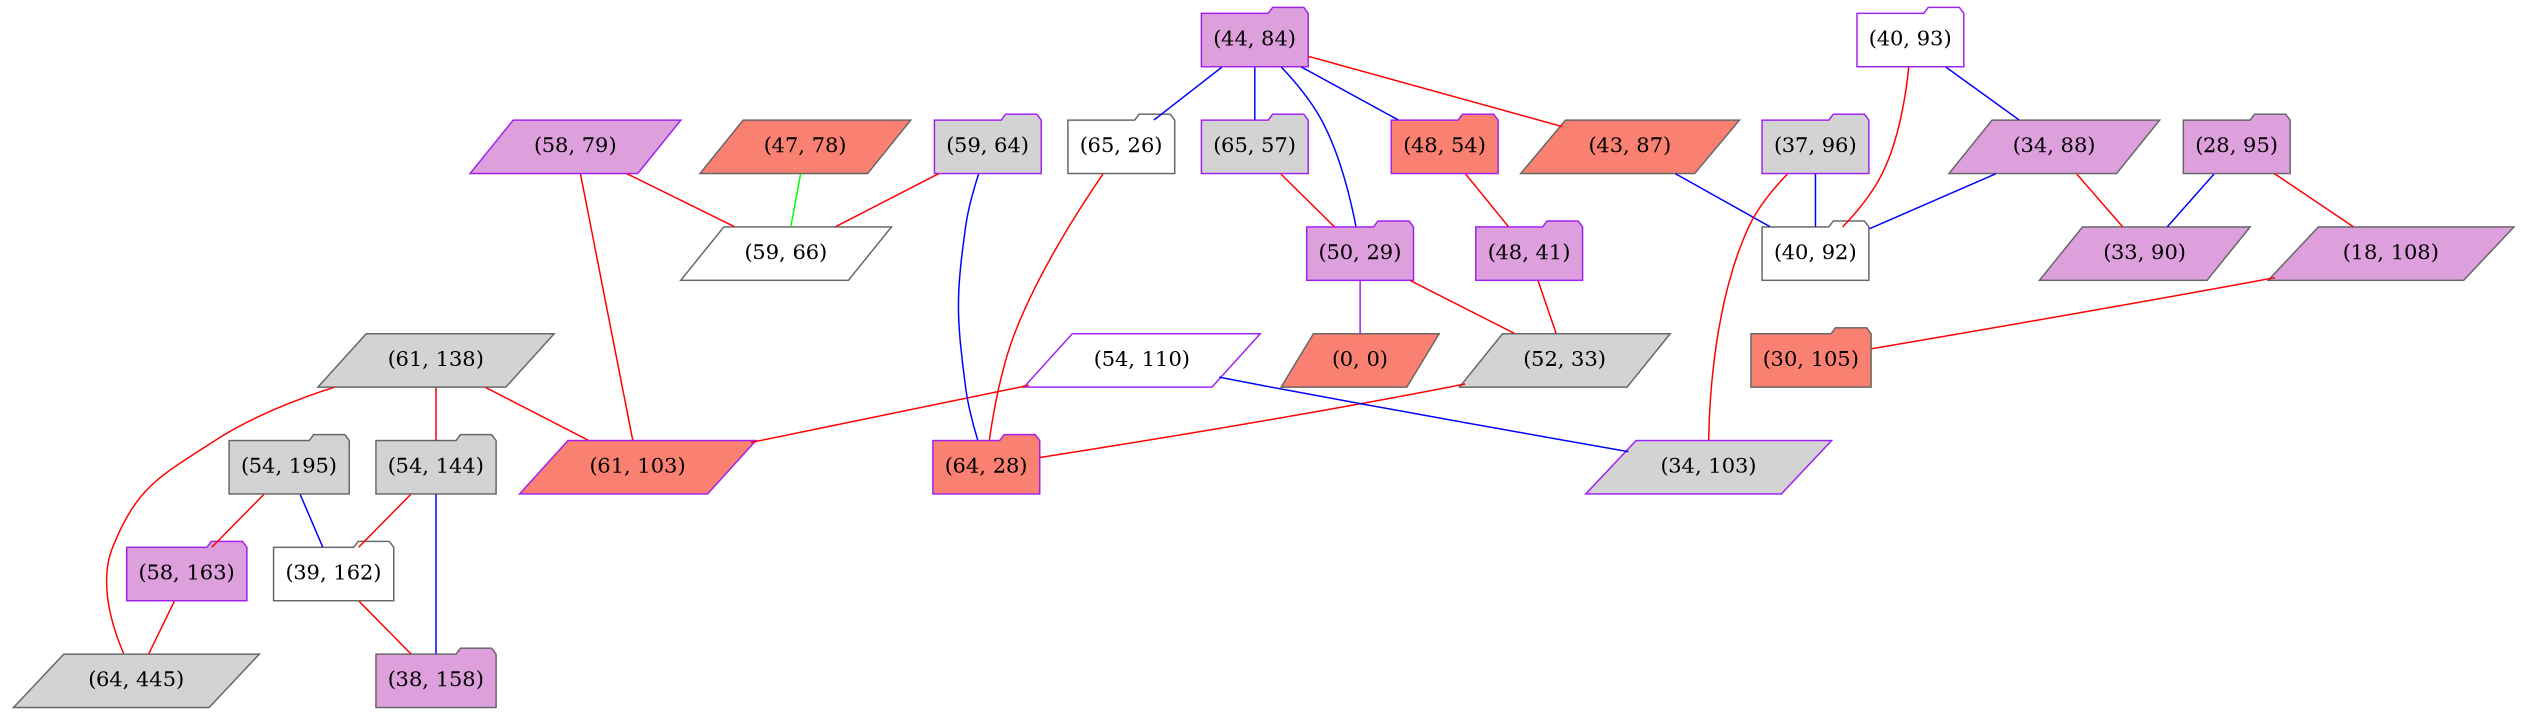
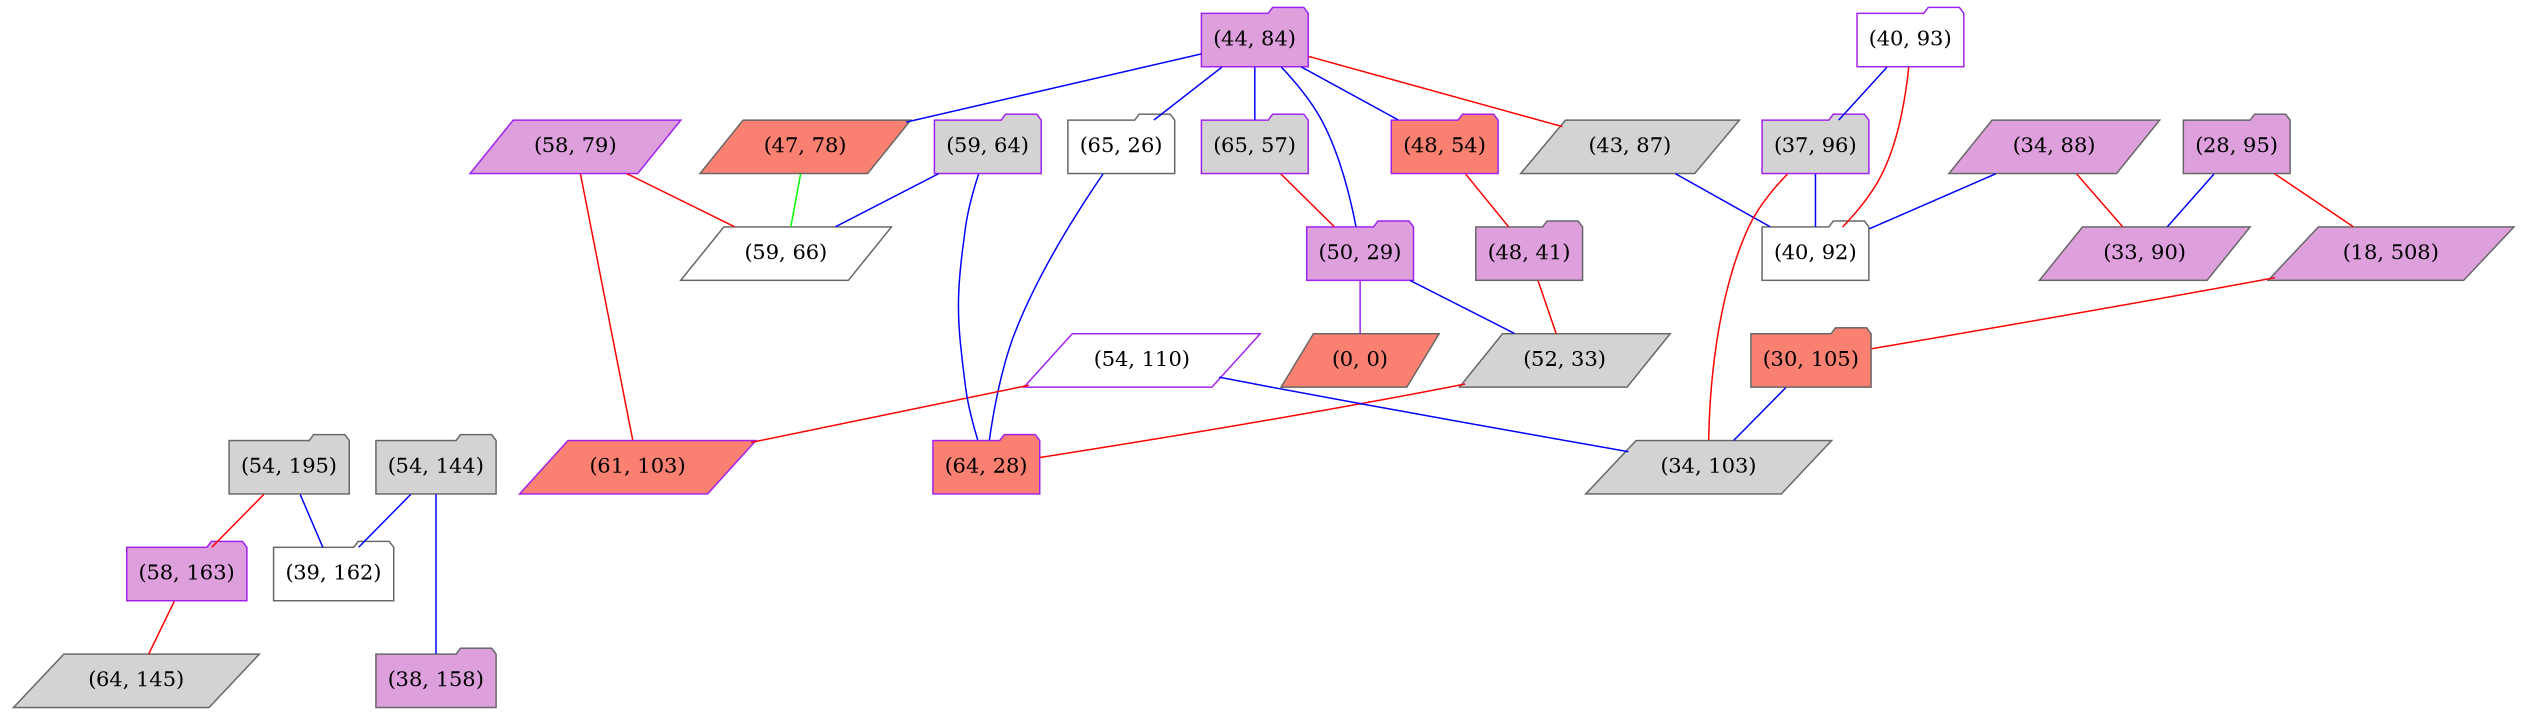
none -> (1054, 88)
(1983, 94) -> (1863, 94)
(1630, 147) -> (1630, 147)
(887, 200) -> (887, 200)
(1529, 254) -> (1529, 254)
(2391, 254) -> (2391, 254)
(1029, 300) -> (1029, 300)
(1462, 307) -> (1462, 307)
(436, 360) -> none
none -> (1760, 414)
(1709, 467) -> (1709, 467)
(385, 521) -> (385, 521)
(385, 628) -> none
(136, 681) -> (136, 681)
